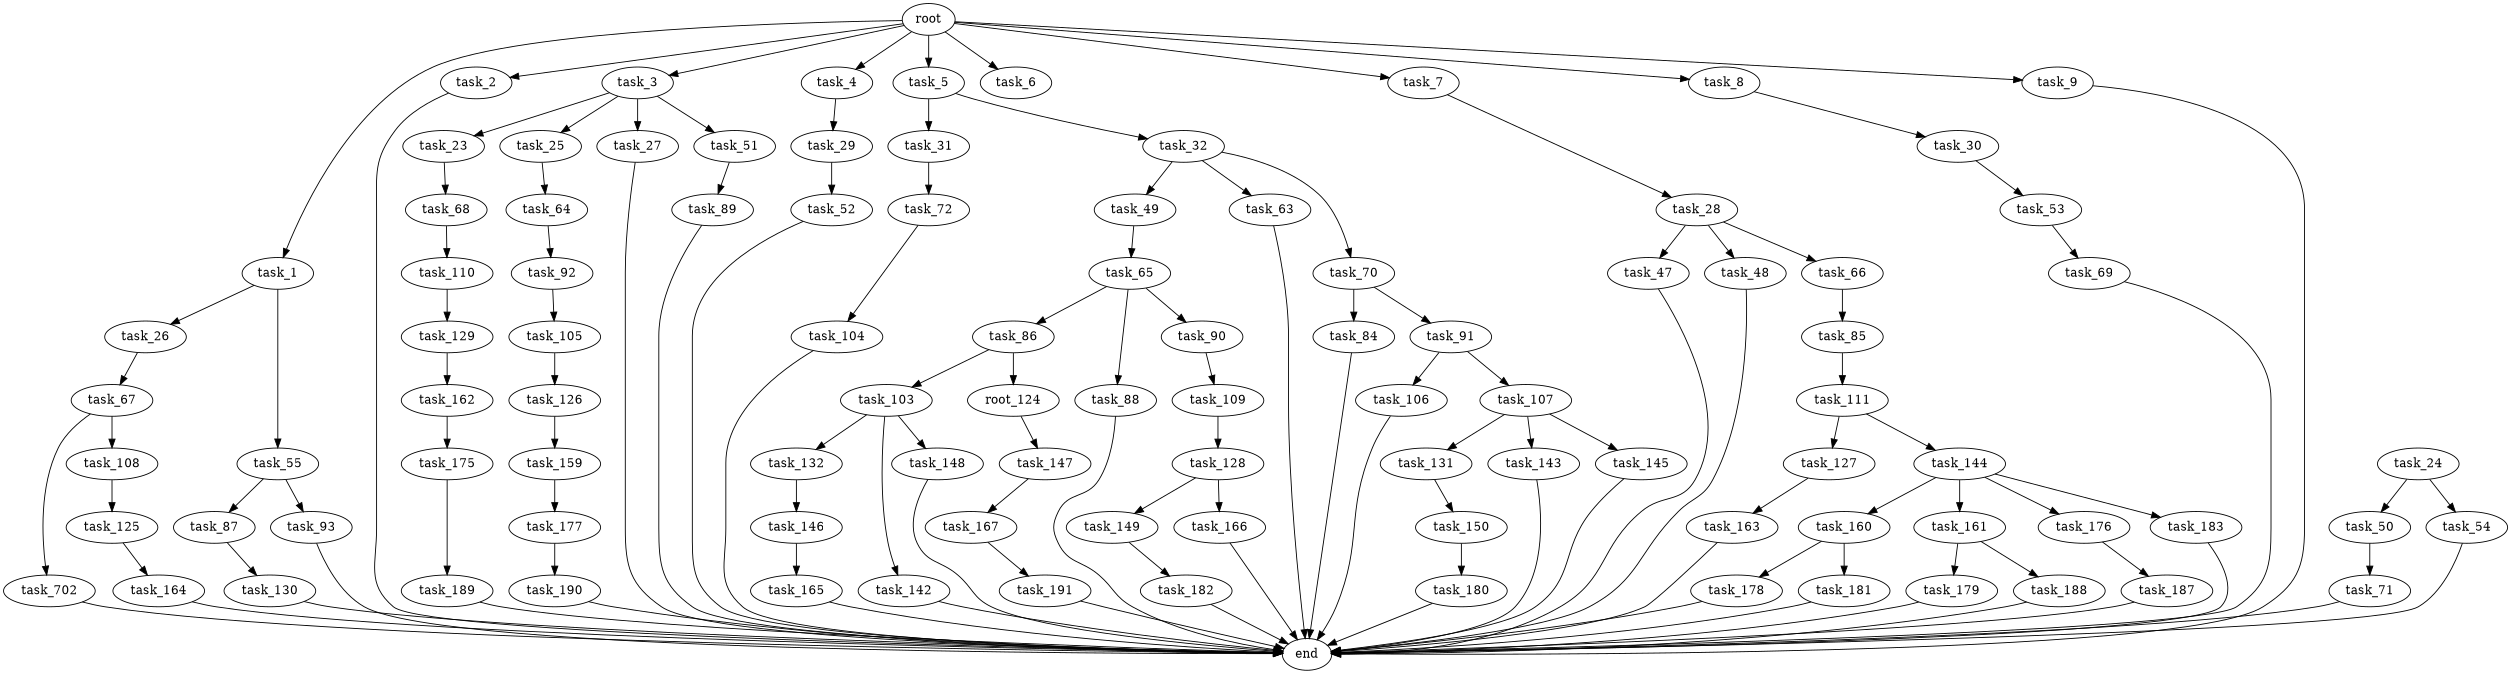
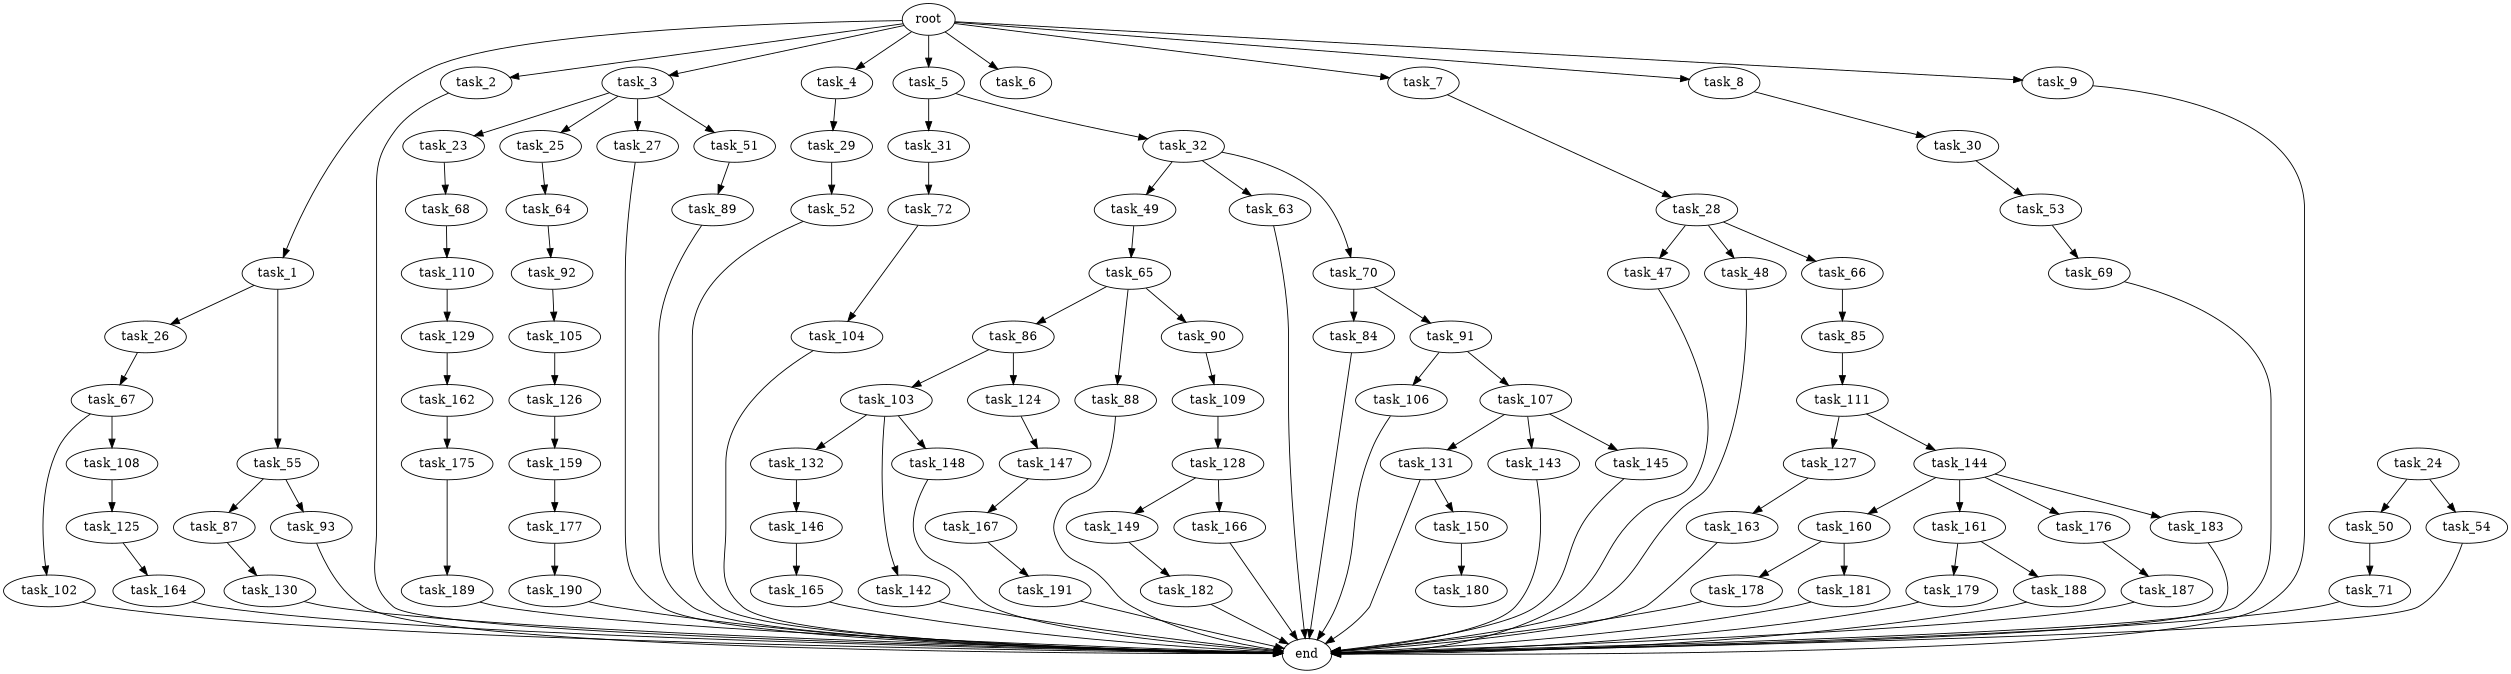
(1013, 400) -> (1013, 400)
(49, 591) -> (49, 591)
(1384, 623) -> (1386, 566)
